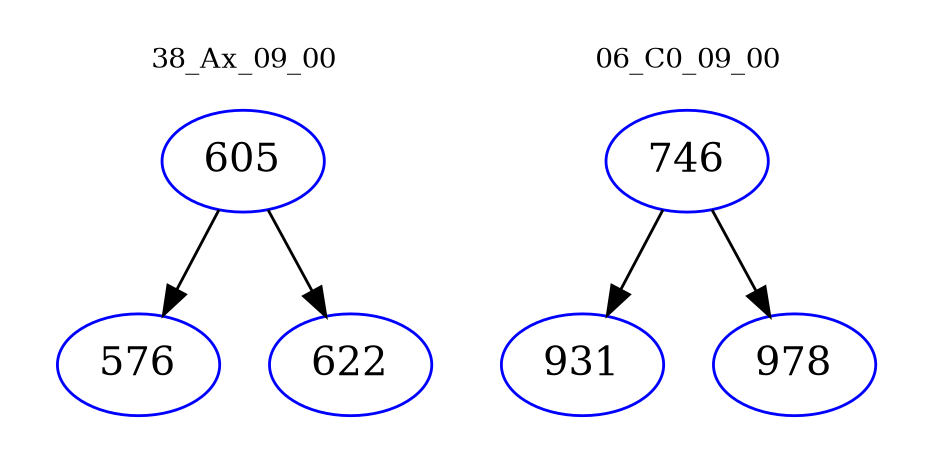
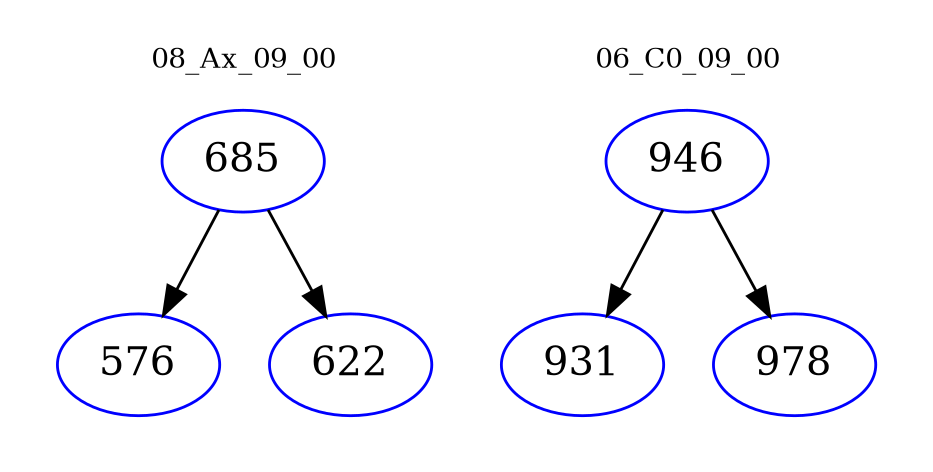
(245, 61) -> (245, 61)
(243, 161) -> (243, 161)
(687, 161) -> (687, 161)
